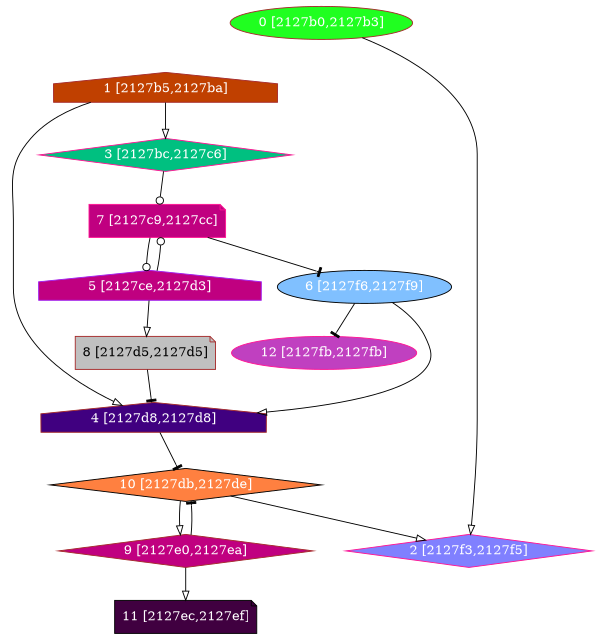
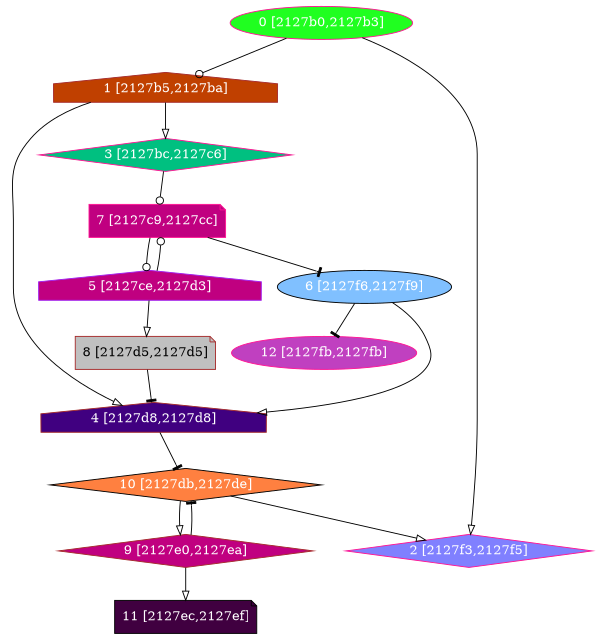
(321, 23) -> (321, 23)
none -> (245, 55)
